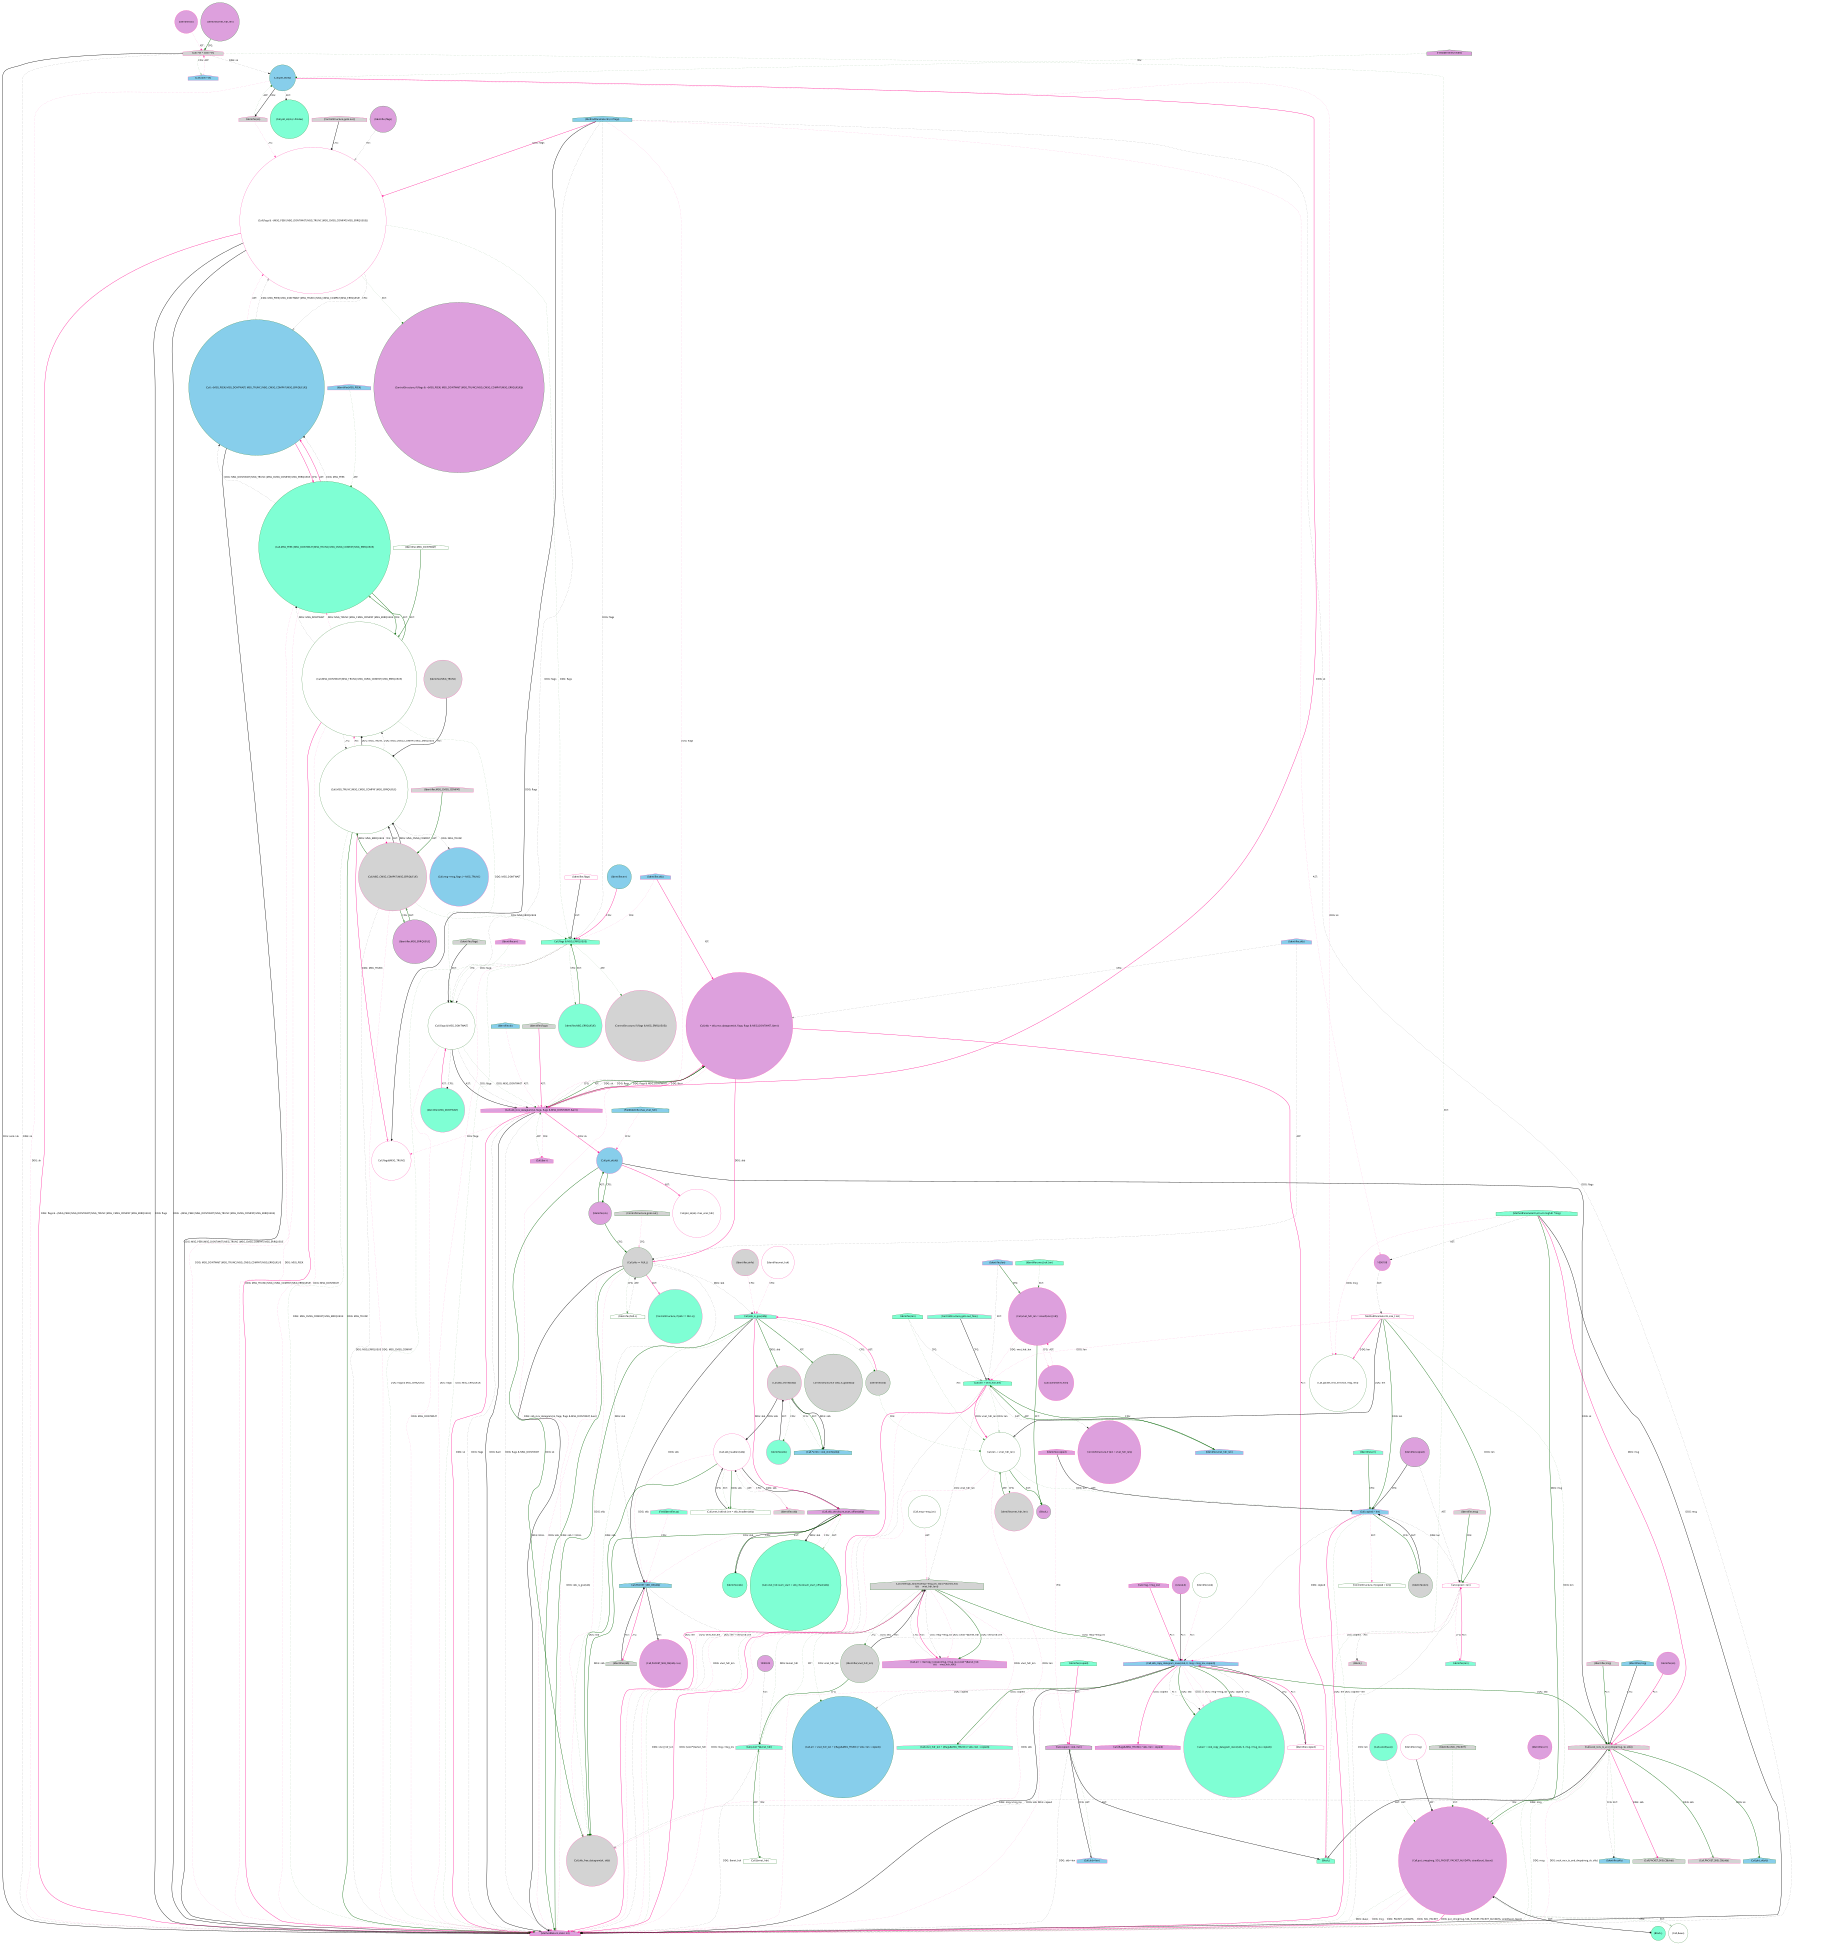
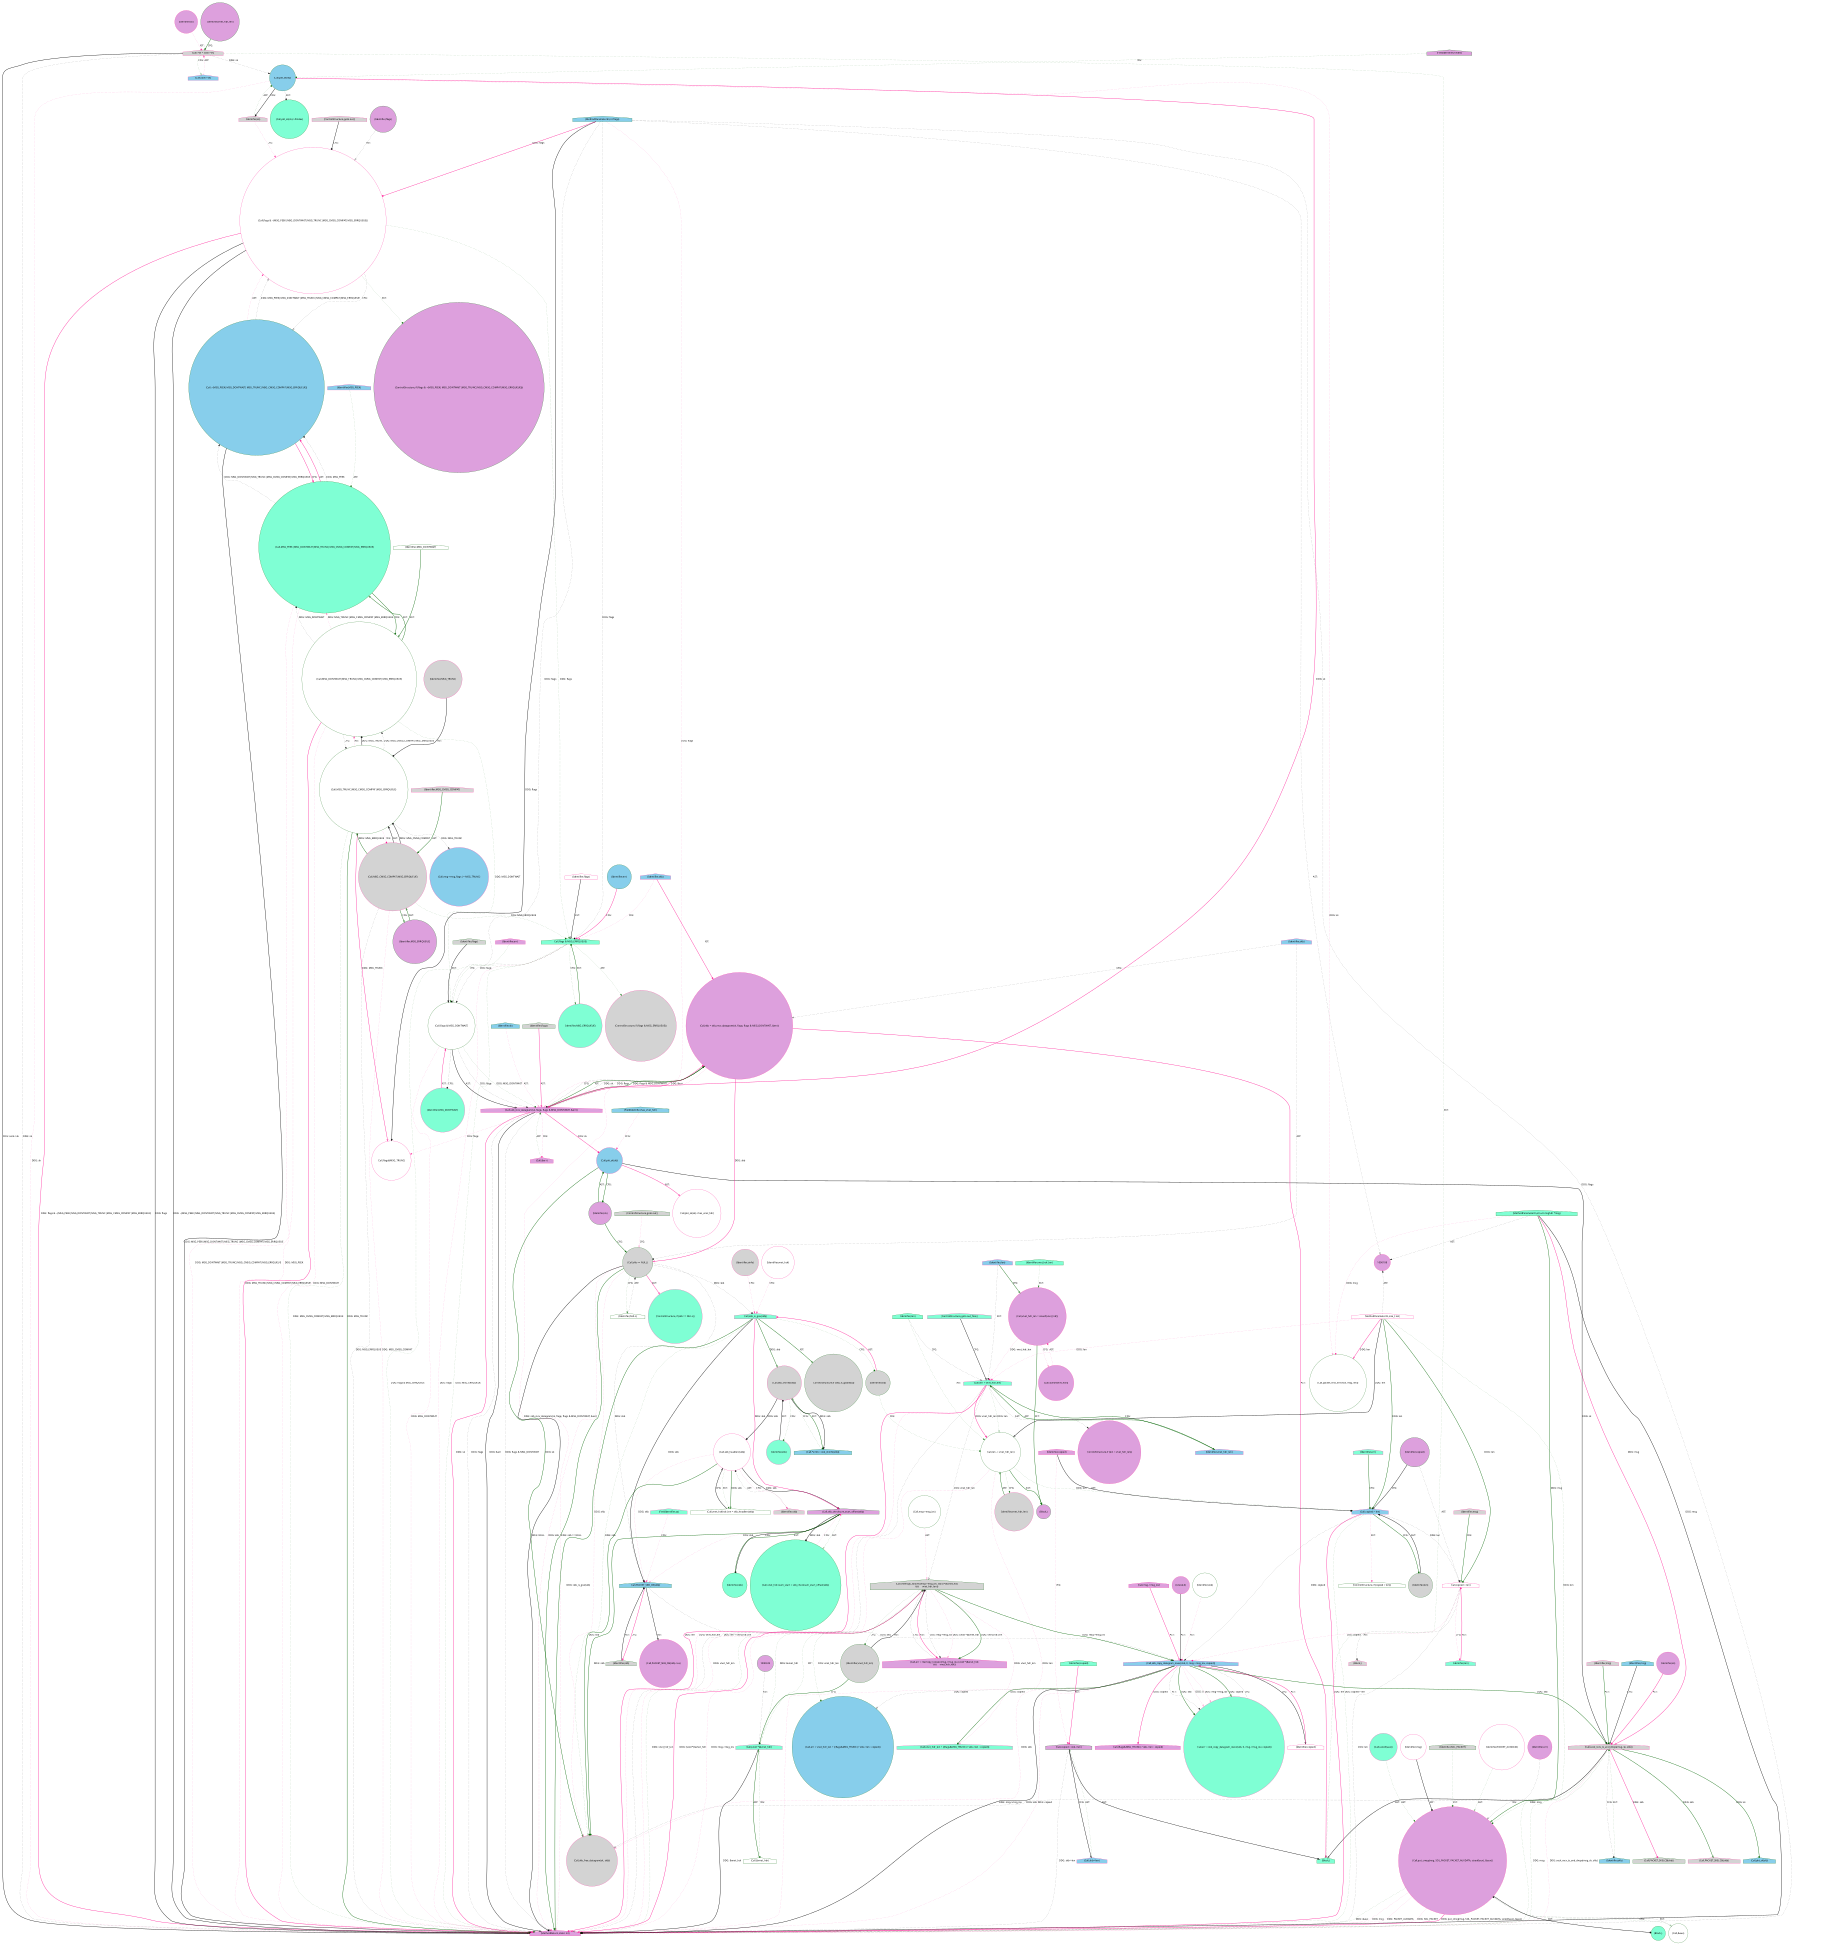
(1301, 397) -> (1301, 397)
(1377, 1291) -> (1383, 1293)
(988, 1383) -> (988, 1383)
(603, 1547) -> (603, 1547)
none -> (1502, 1747)
(720, 1896) -> (720, 1896)
